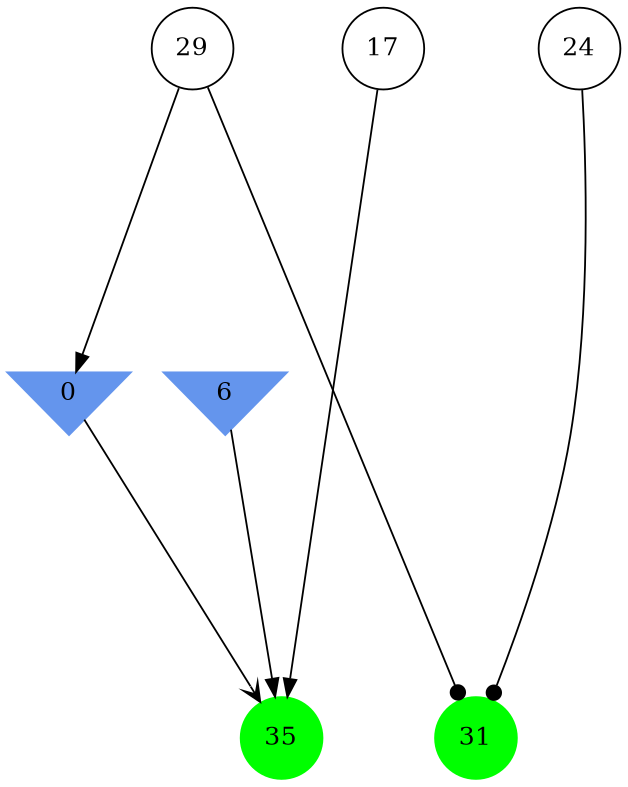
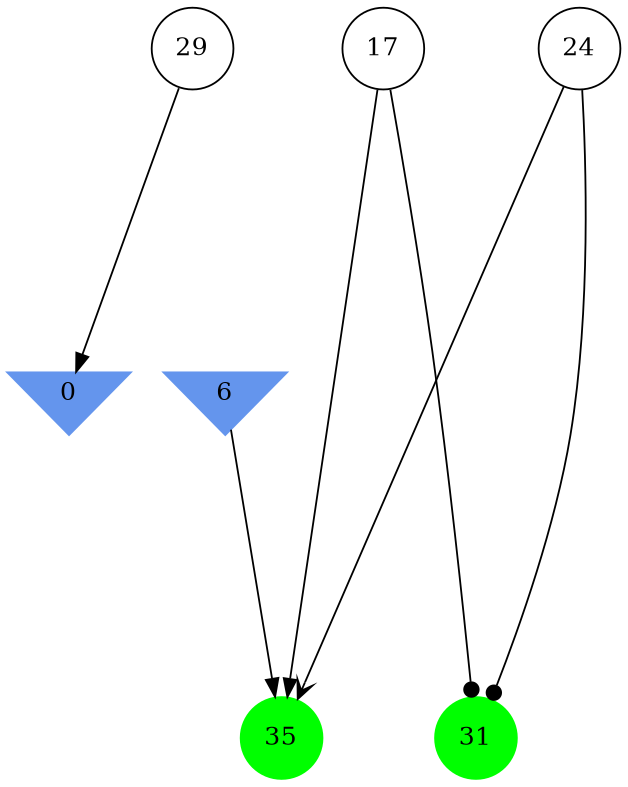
(319, 357) -> (433, 355)
(167, 553) -> (447, 355)
